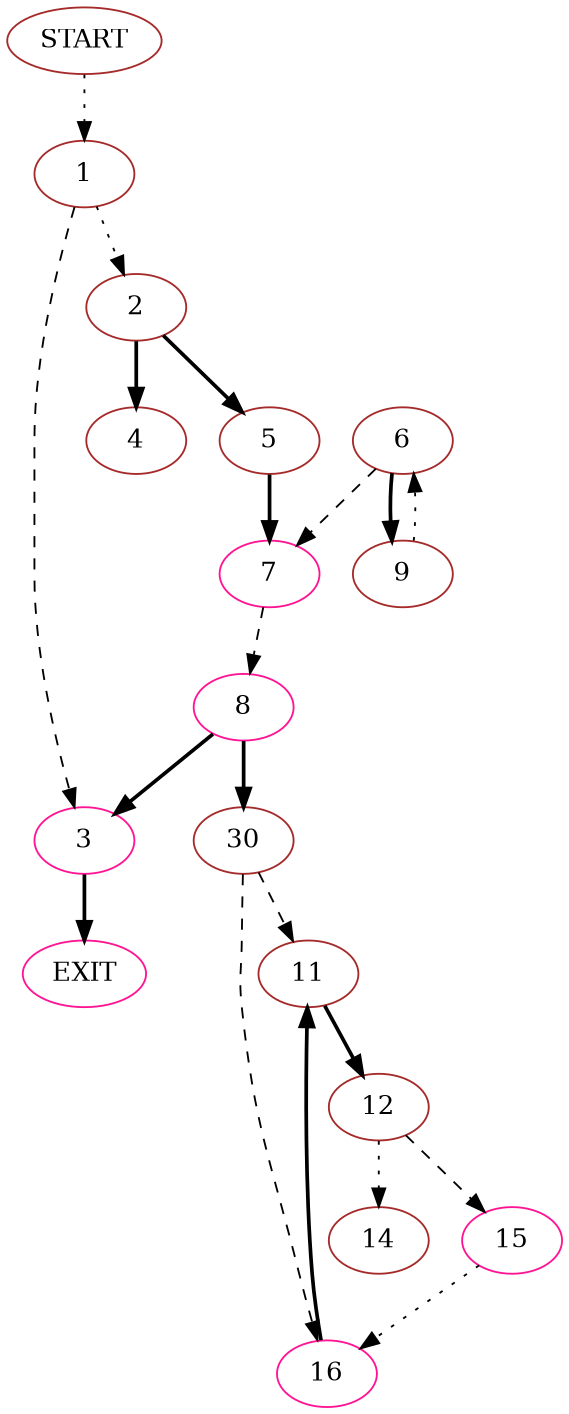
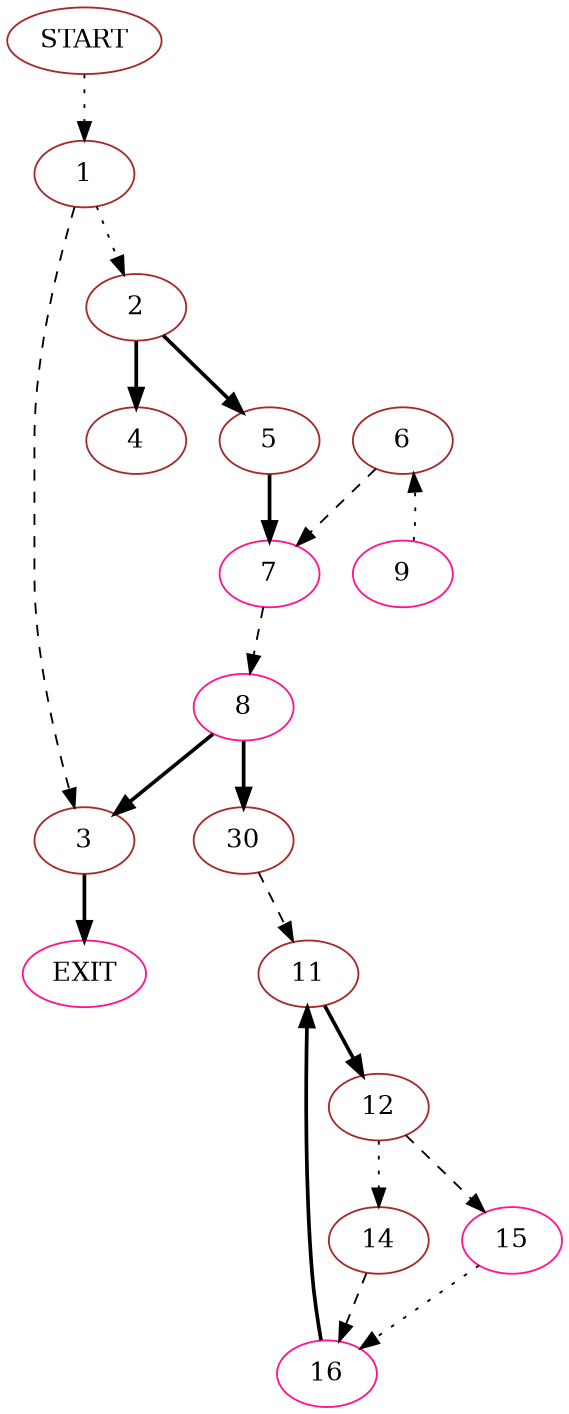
(390, 498) -> none
(403, 574) -> (403, 574)
(84, 841) -> (84, 841)
(256, 1101) -> (356, 1298)
